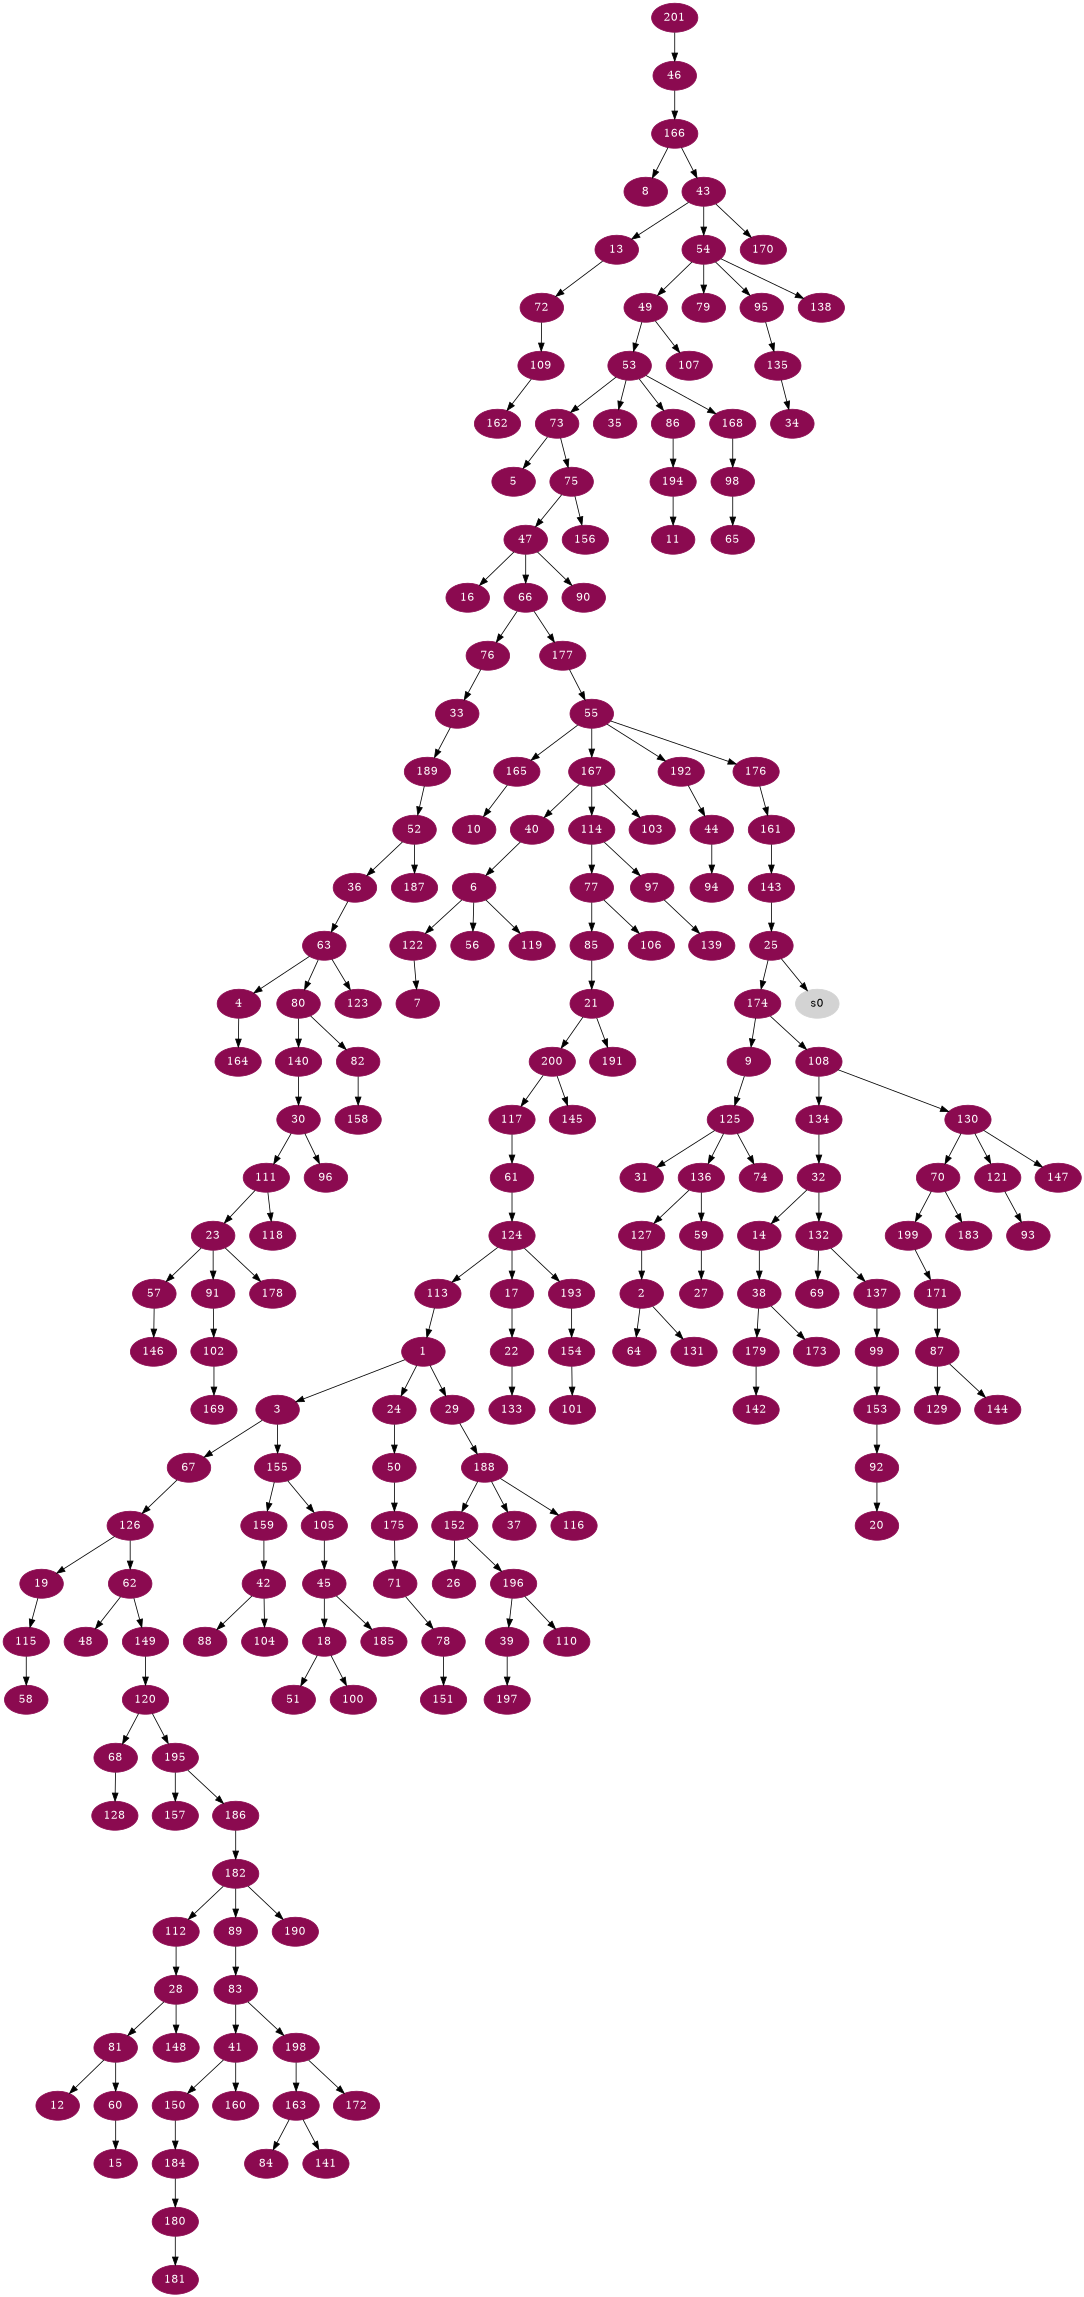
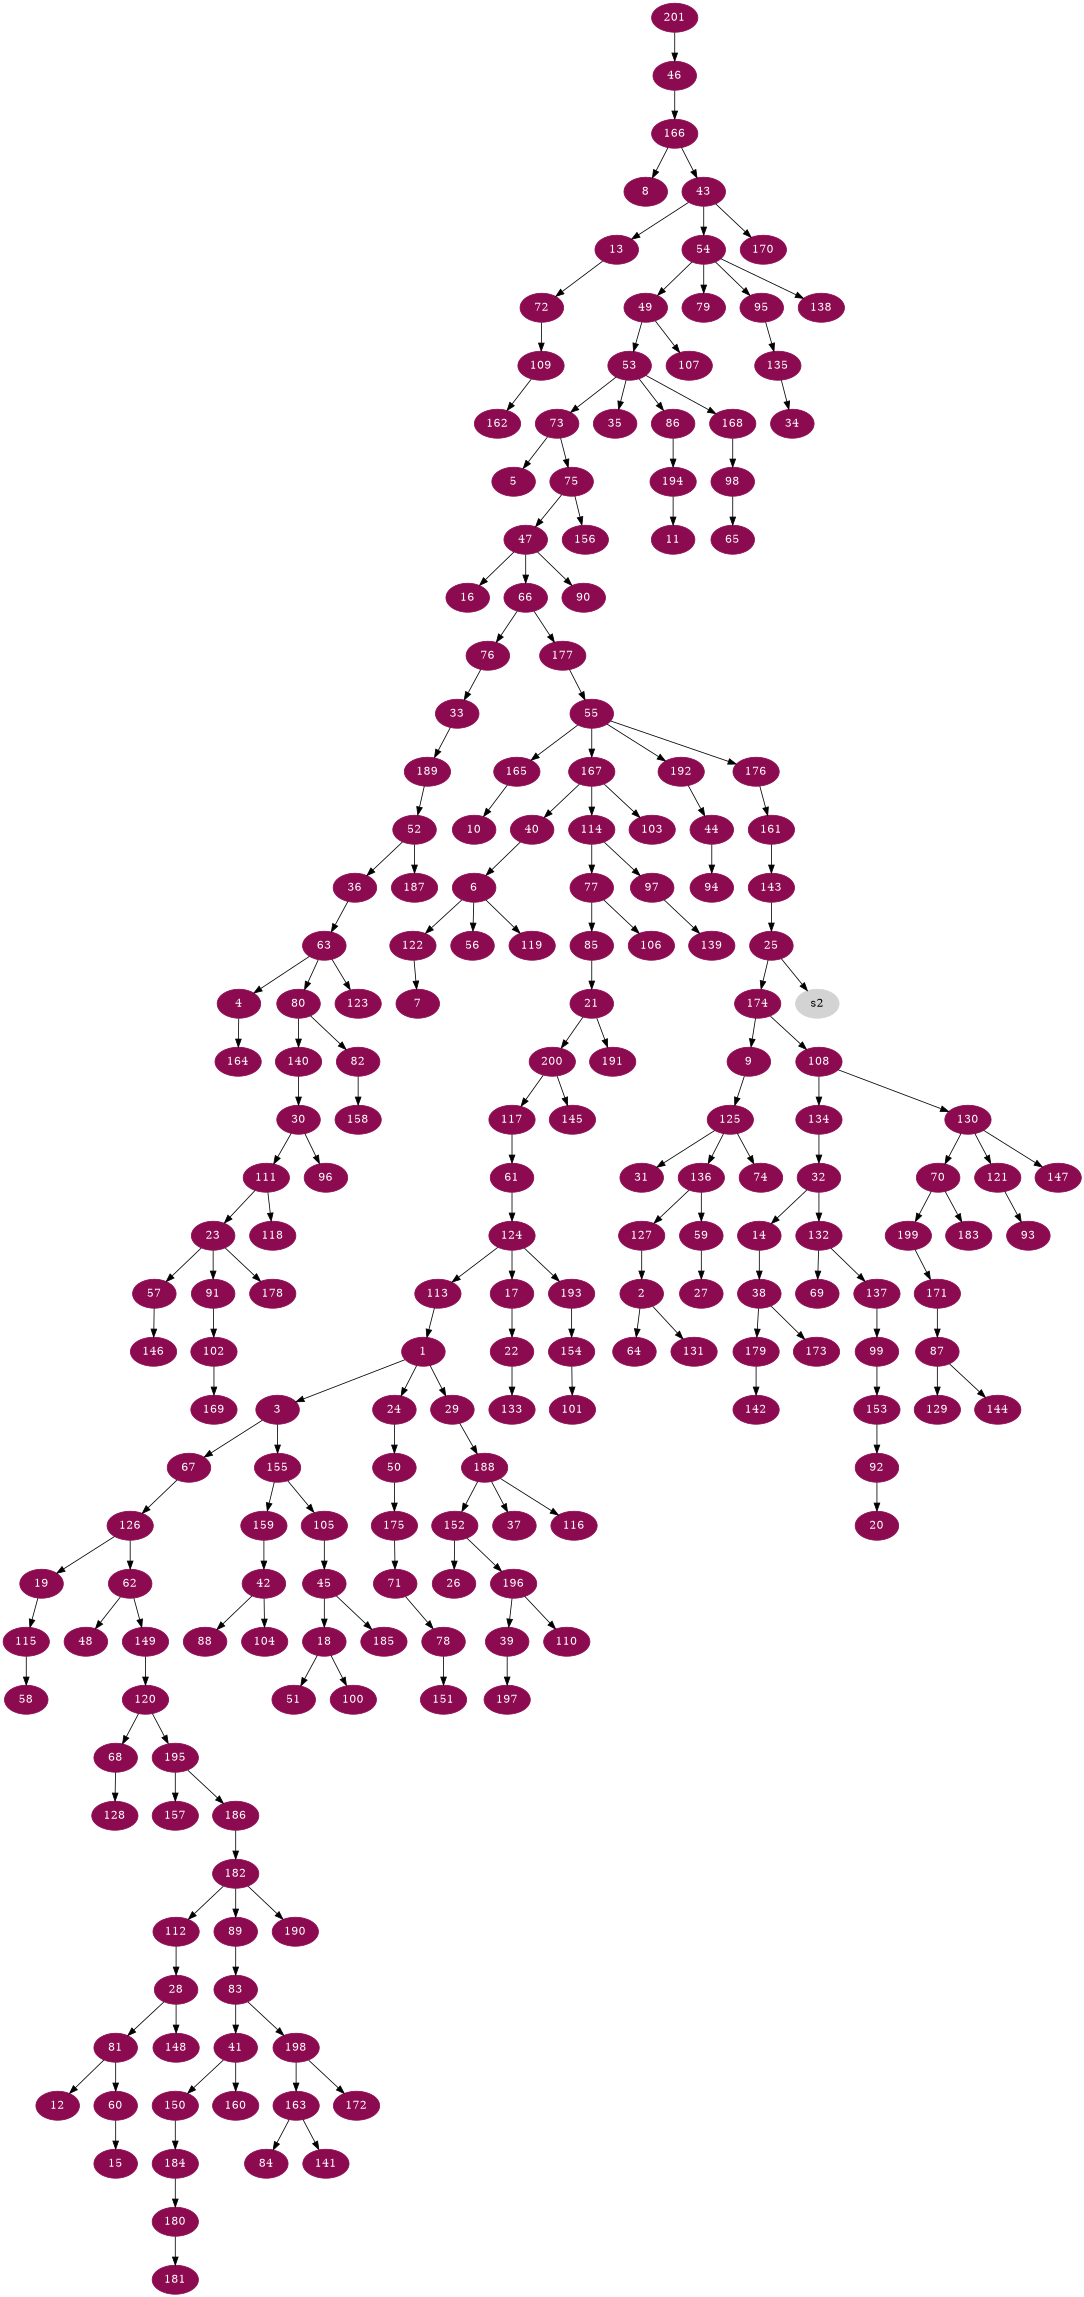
(817, 1004) -> (817, 1004)
